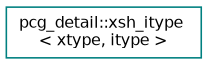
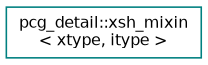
(104, 32) -> (104, 32)
